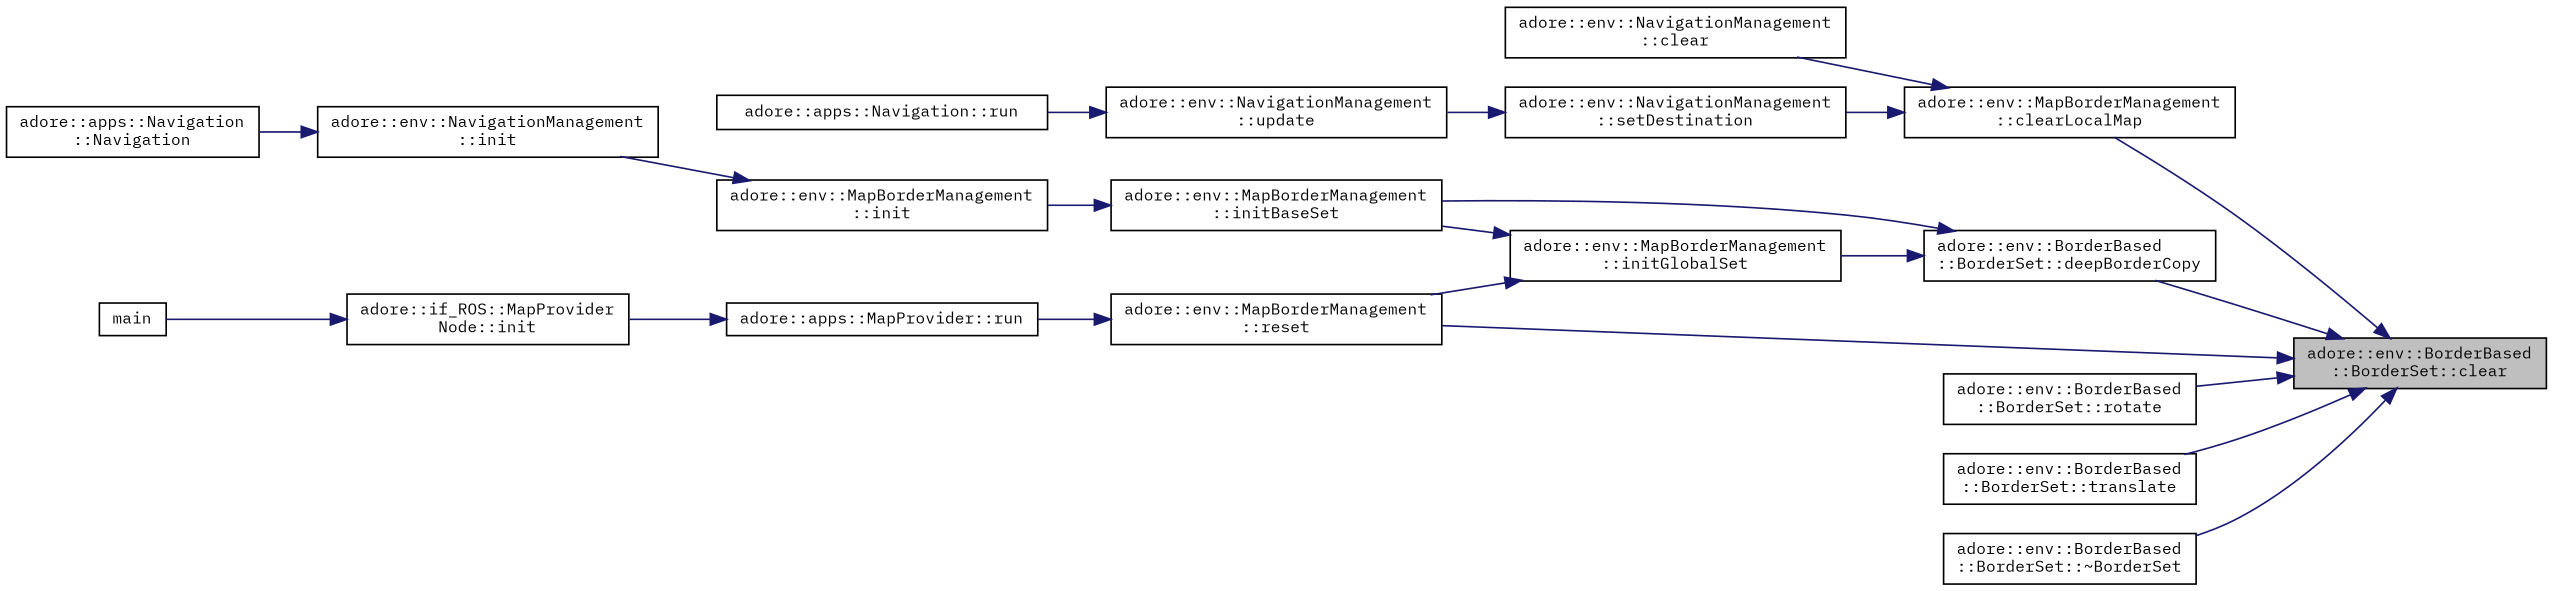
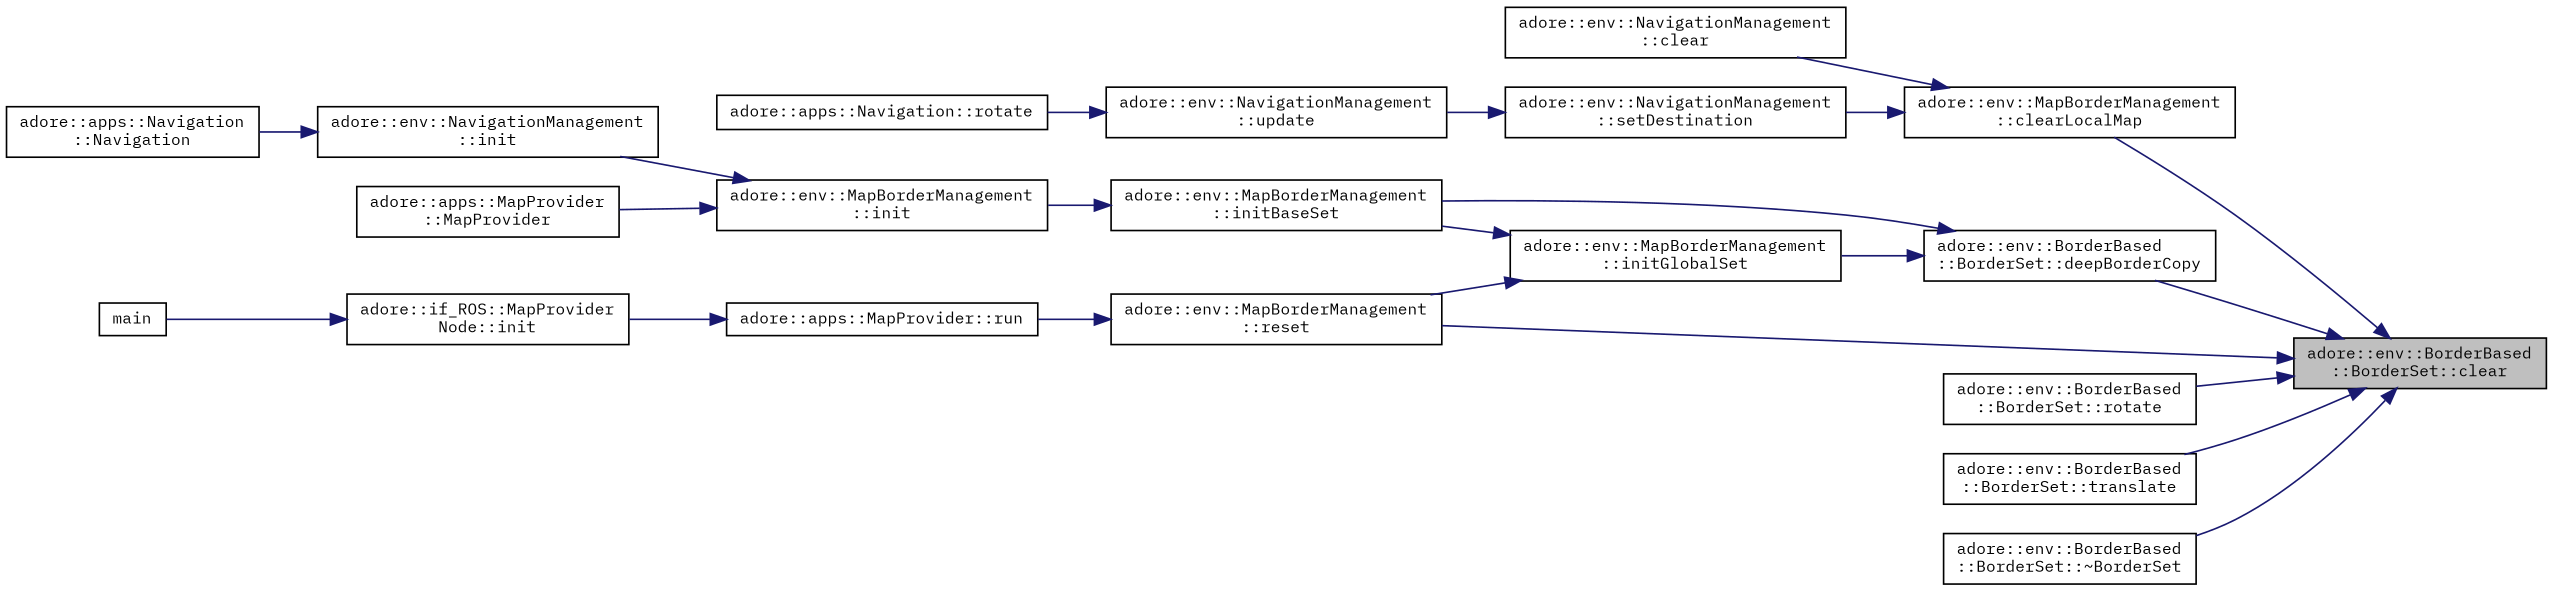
(882, 112) -> (882, 112)
none -> (488, 212)
